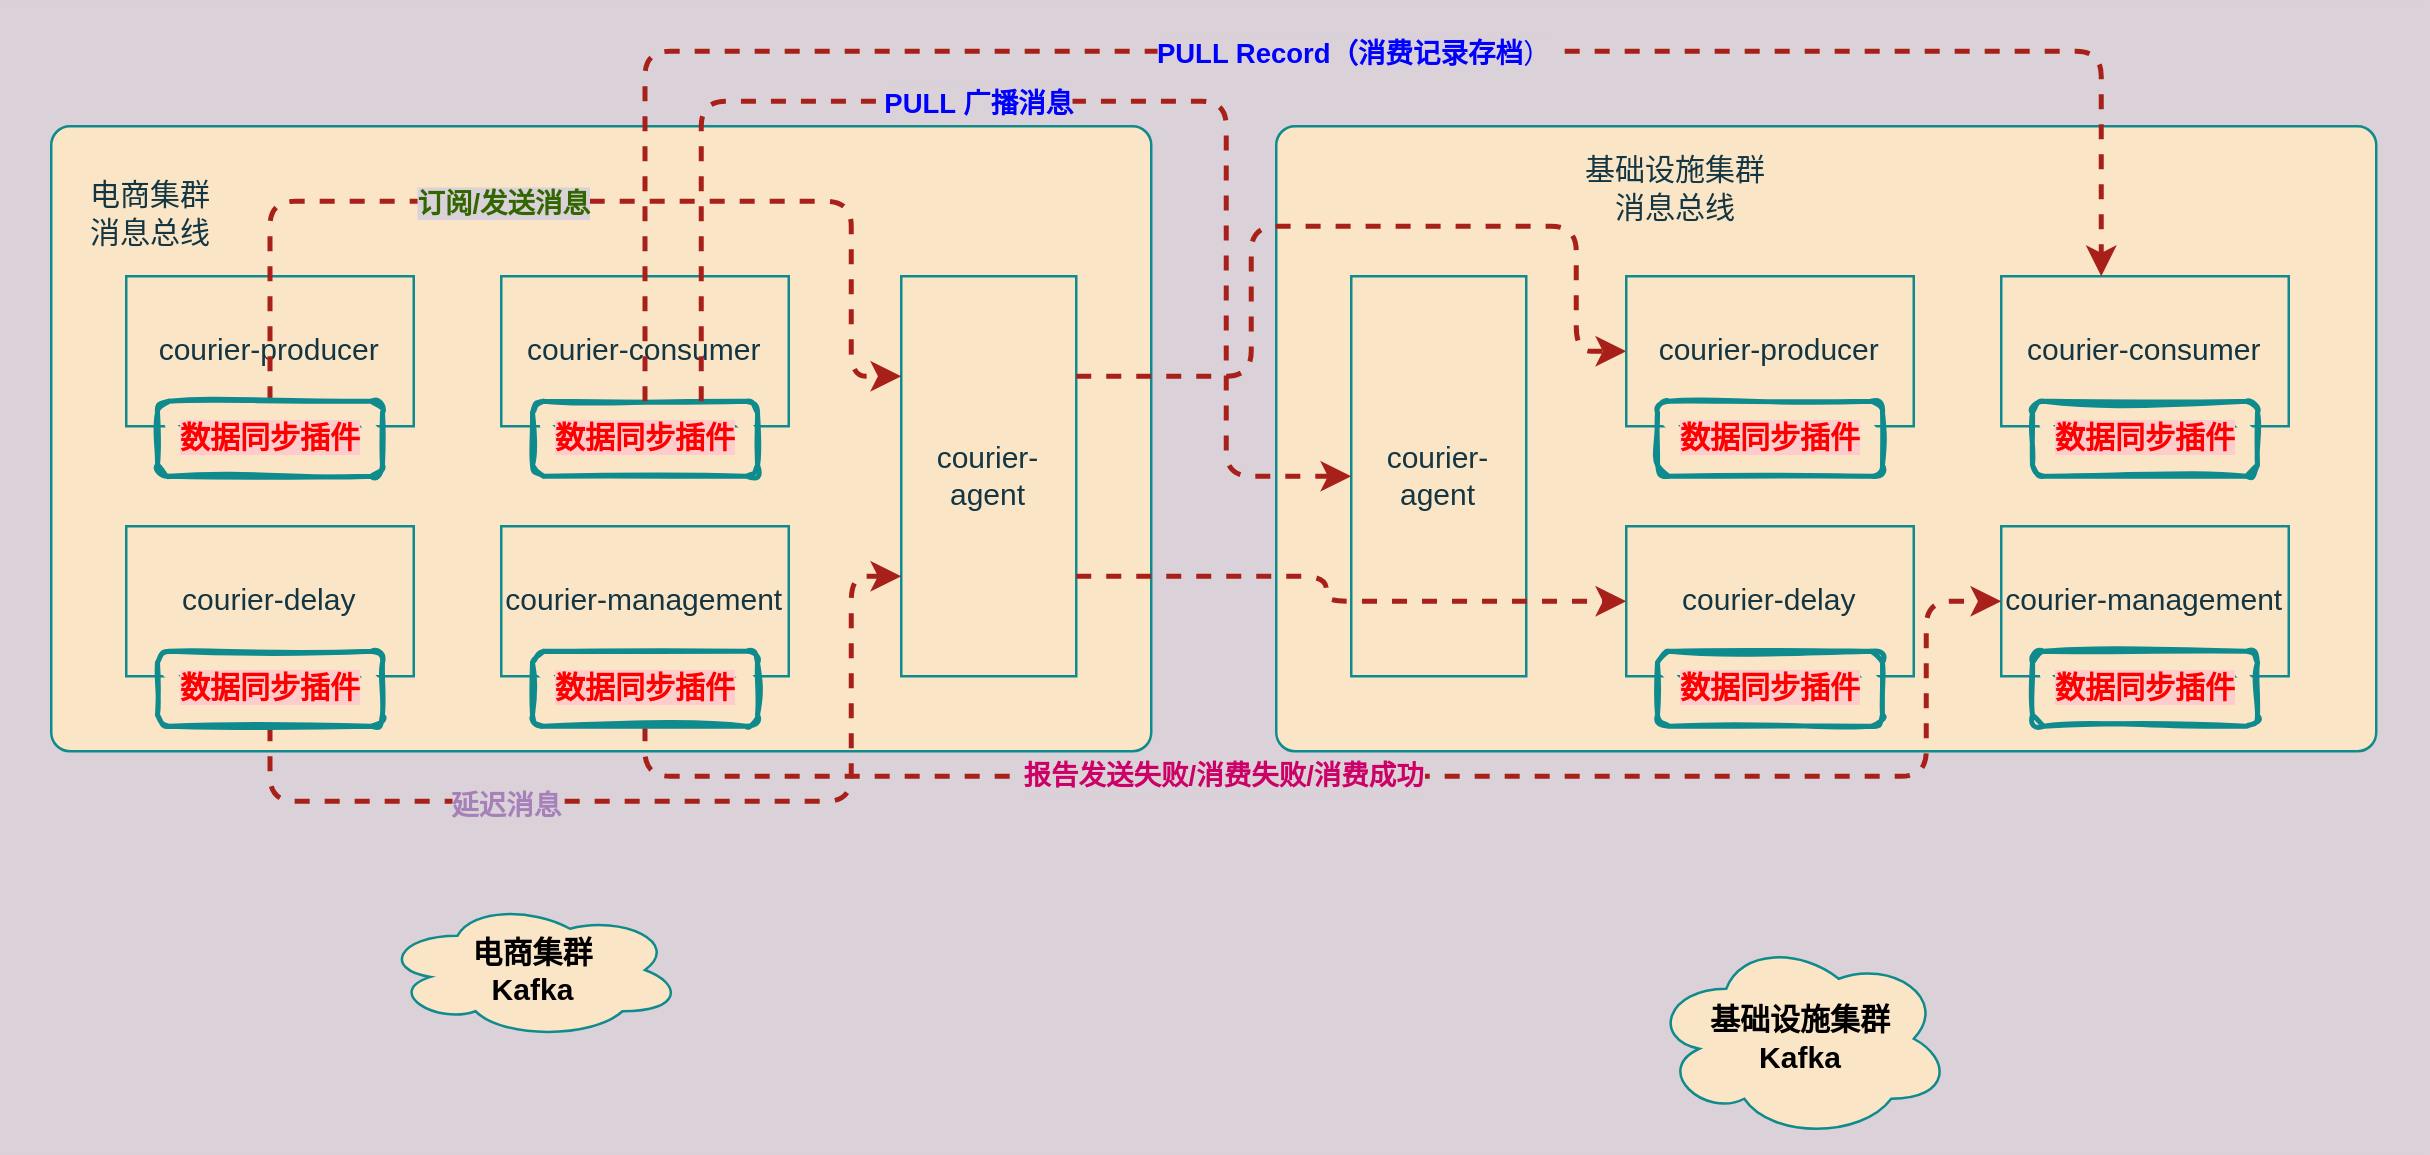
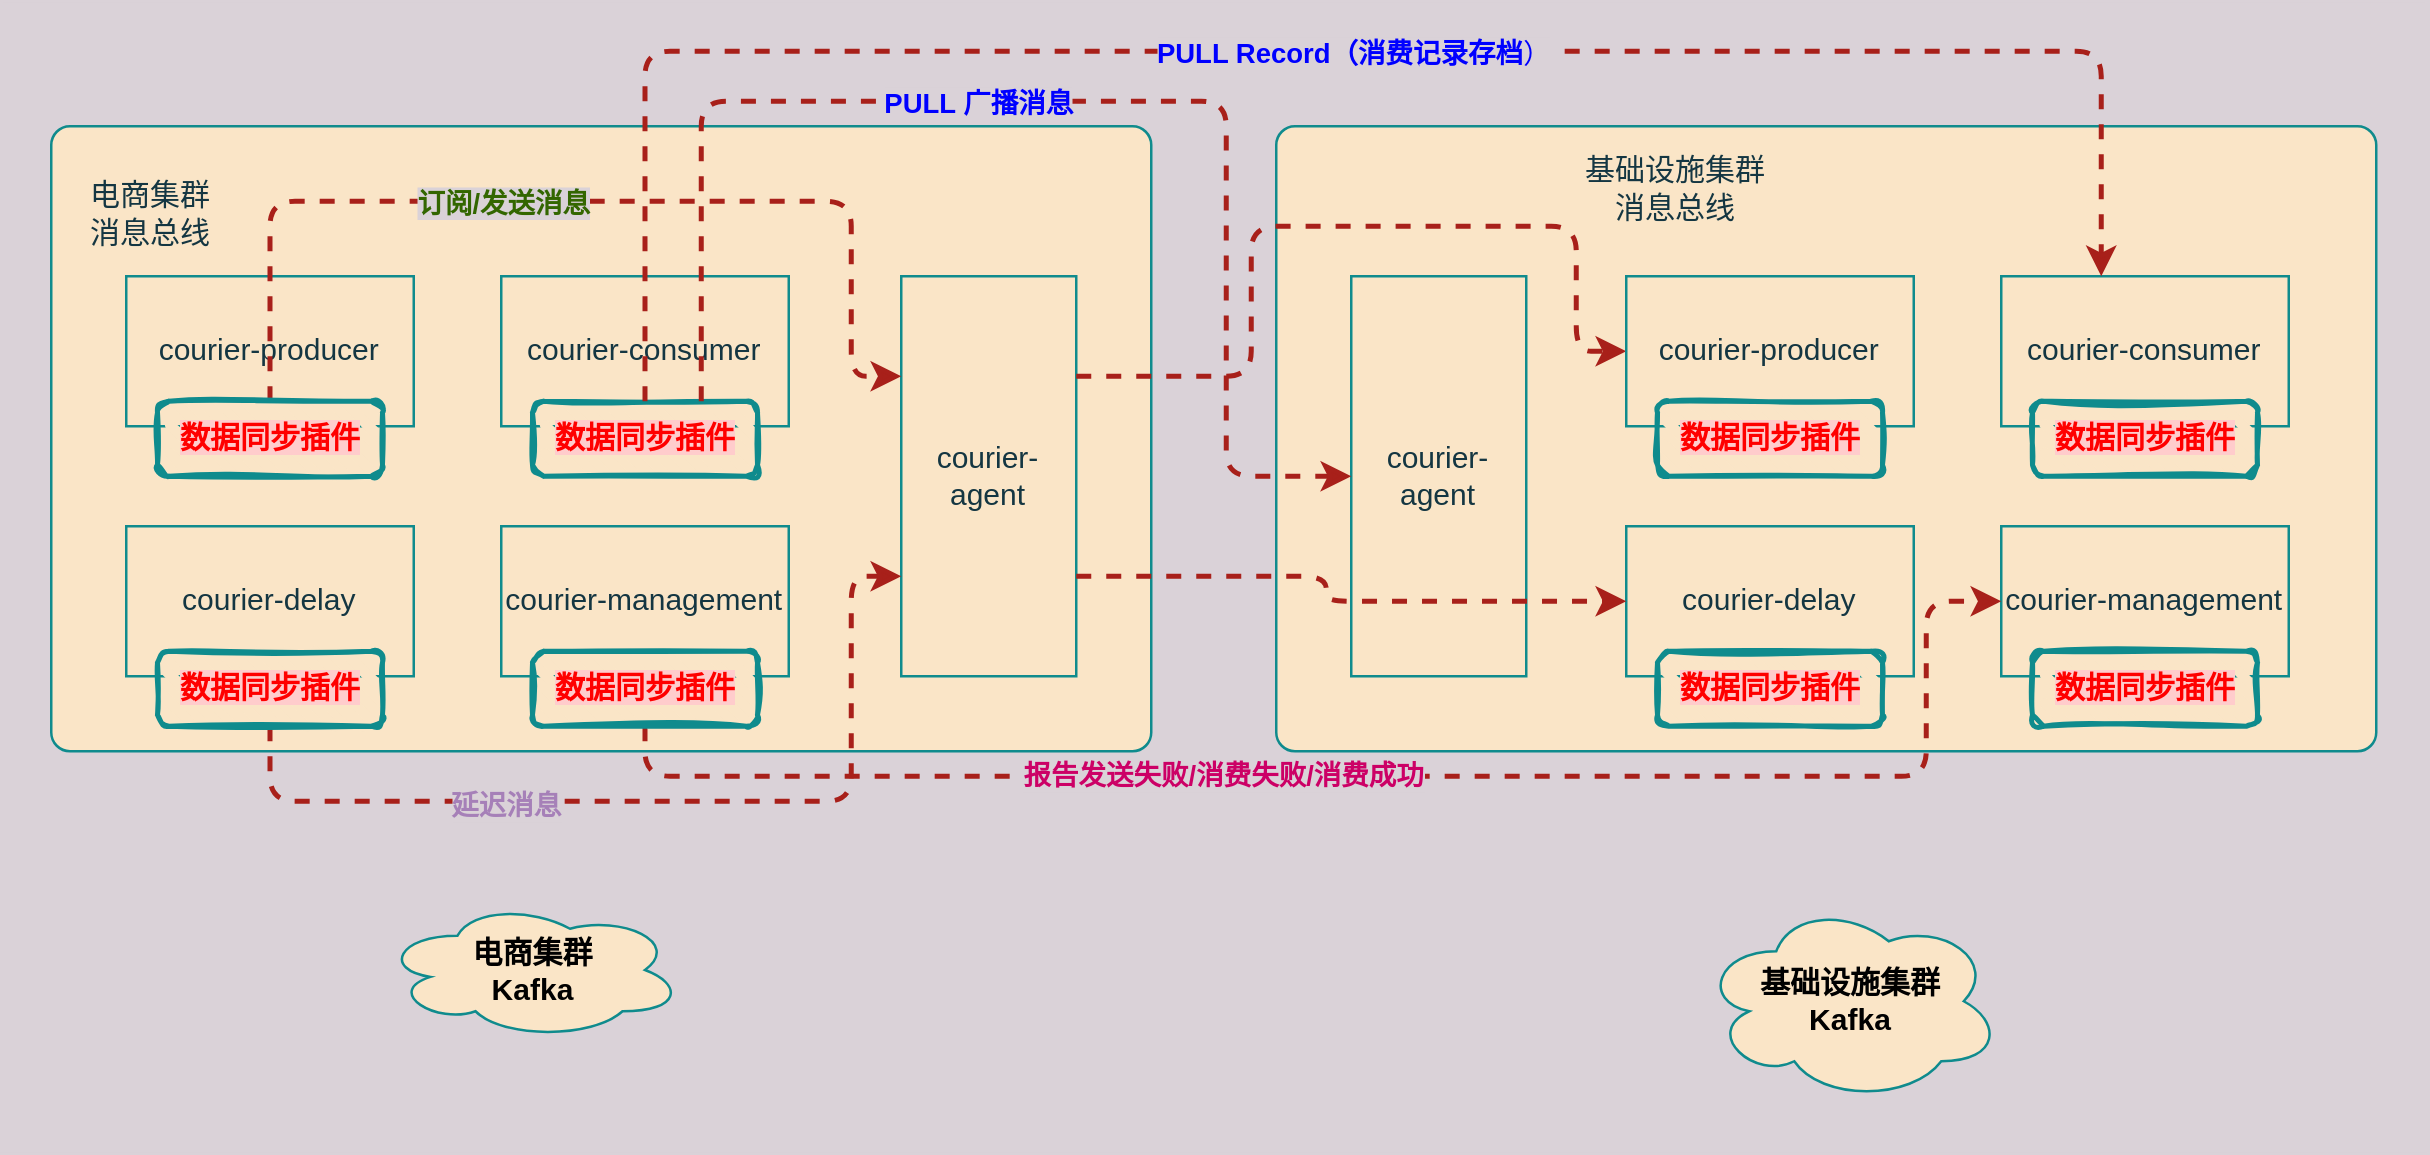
(1801, 1039) -> (1851, 1001)
